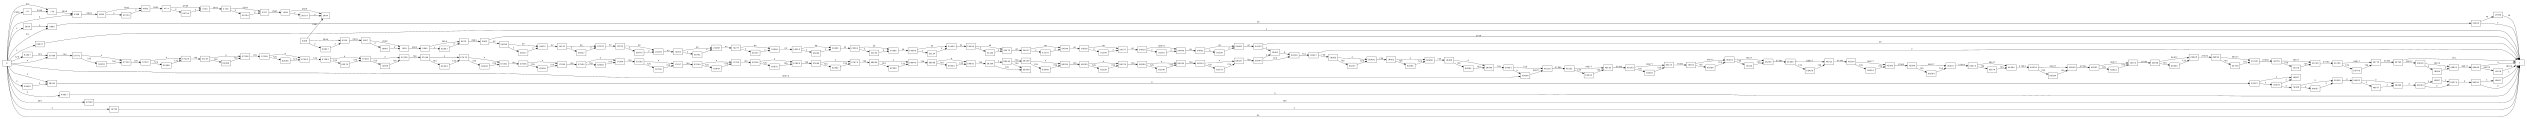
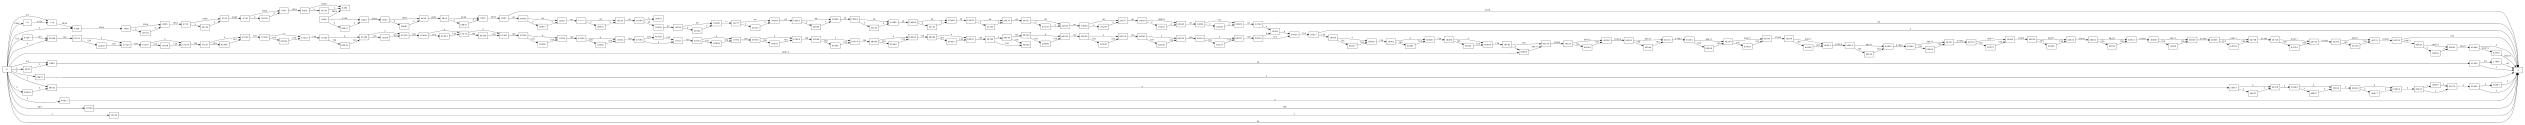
(648, 52) -> none
(2286, 82) -> (2263, 90)
